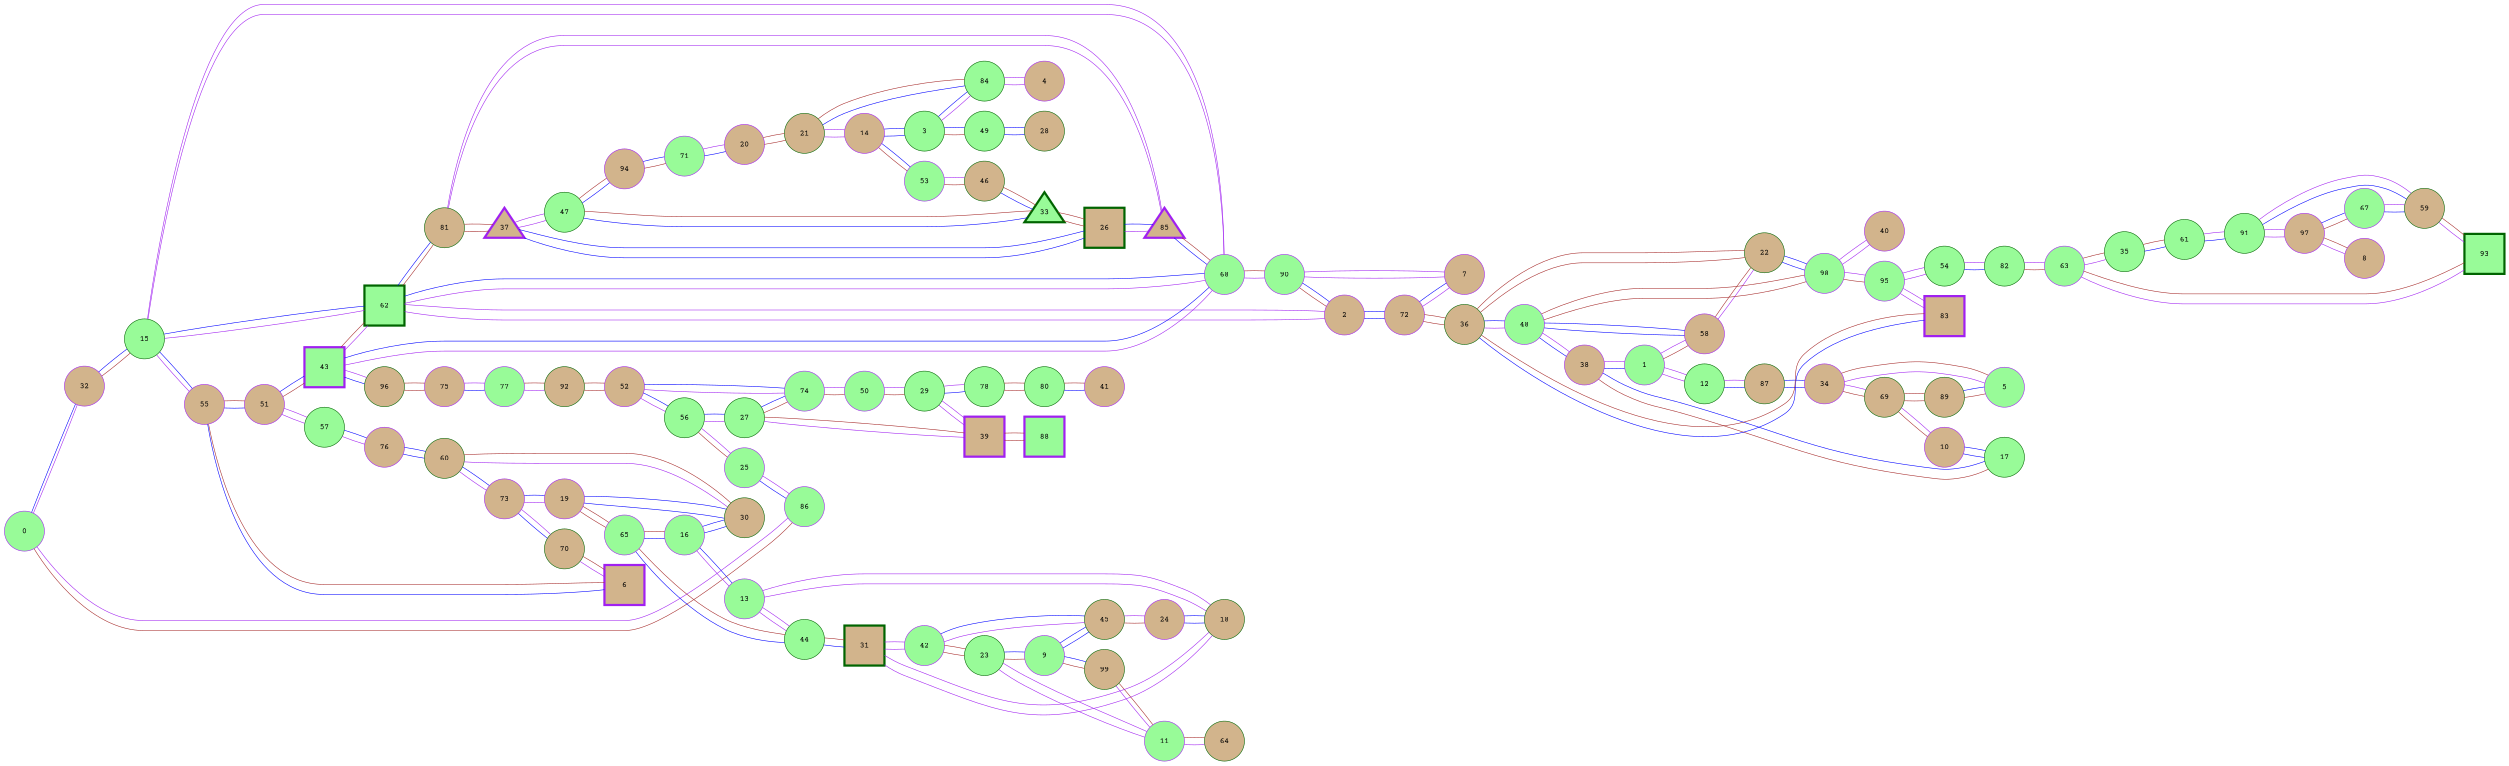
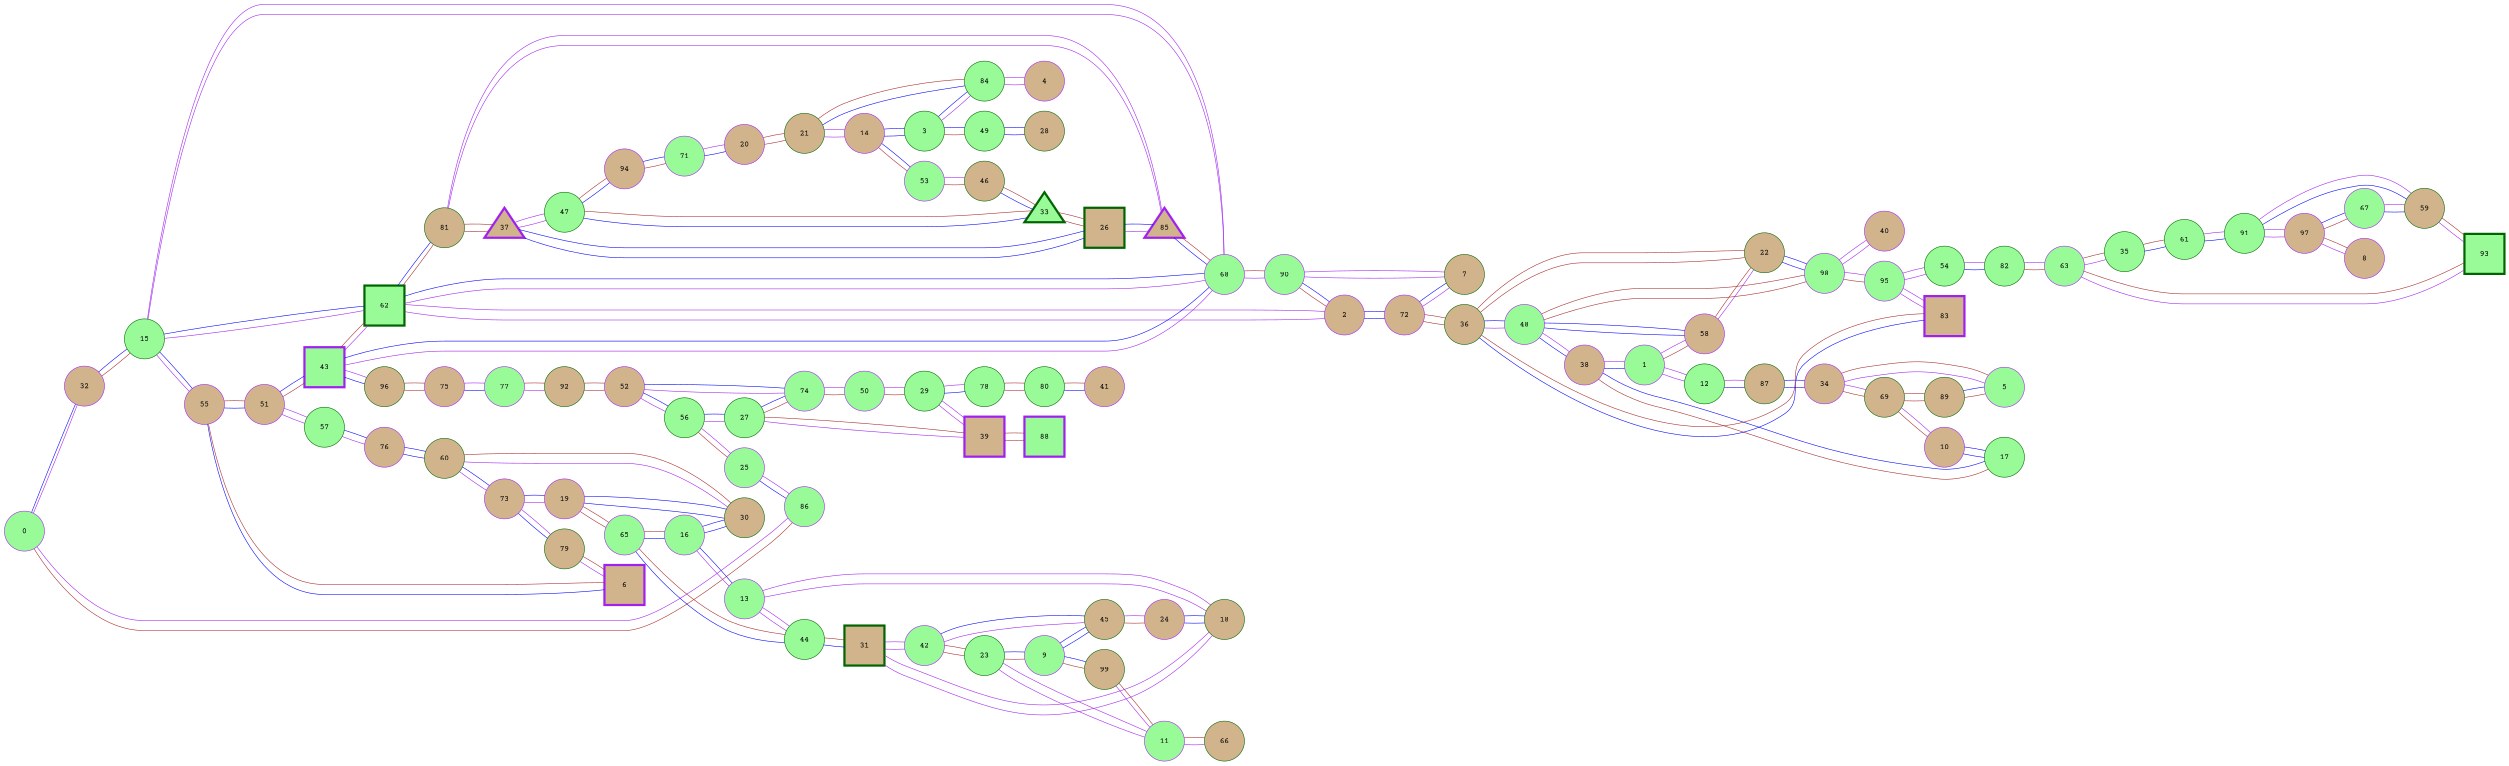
(1464, 274) -> (1464, 274)
(564, 549) -> (564, 549)
(1224, 741) -> (1224, 741)
